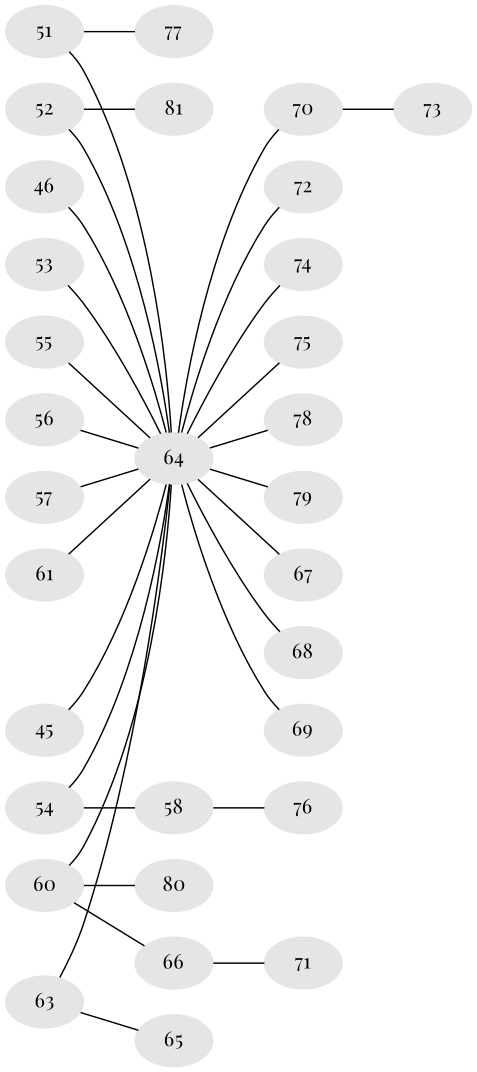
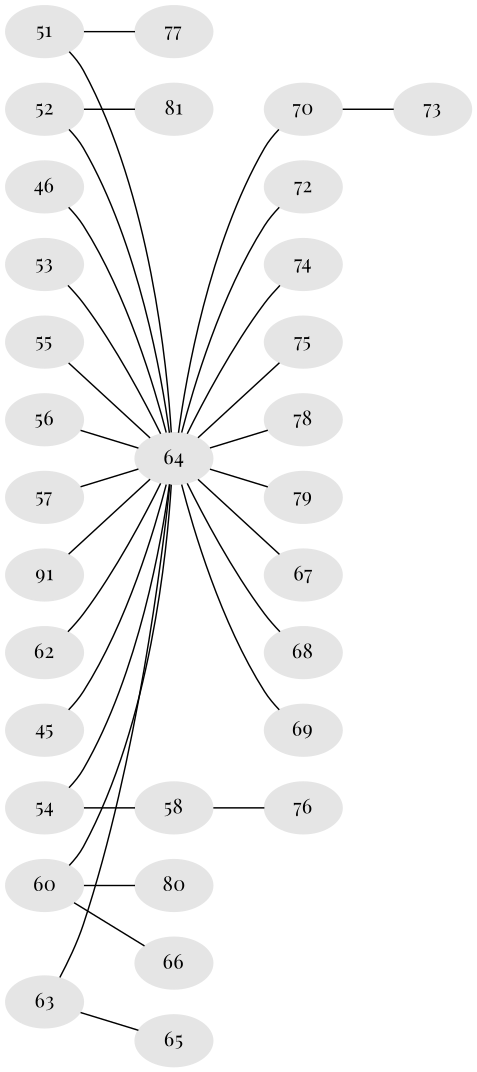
(45, 575) -> (45, 575)
none -> (45, 653)
(303, 963) -> none
